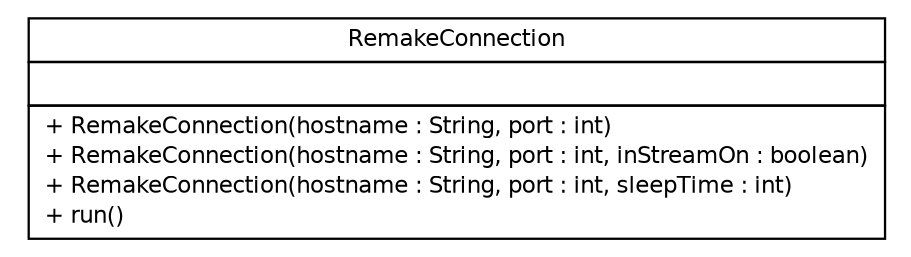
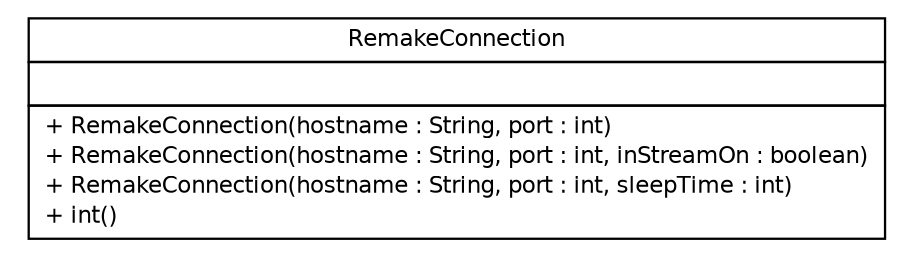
(85, 216) -> (82, 216)
